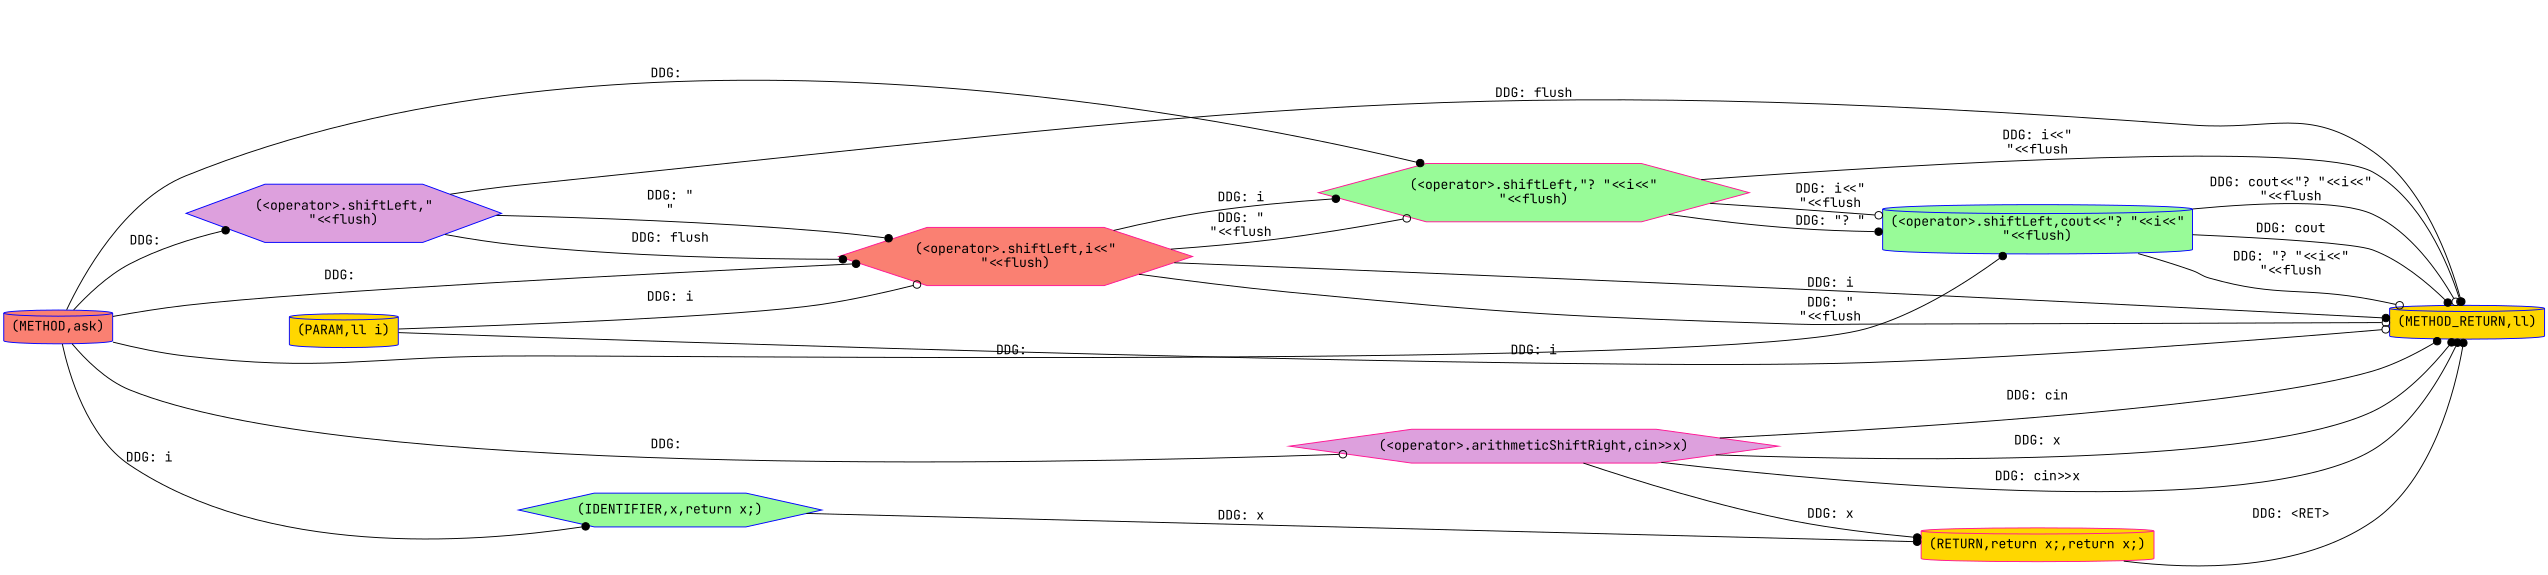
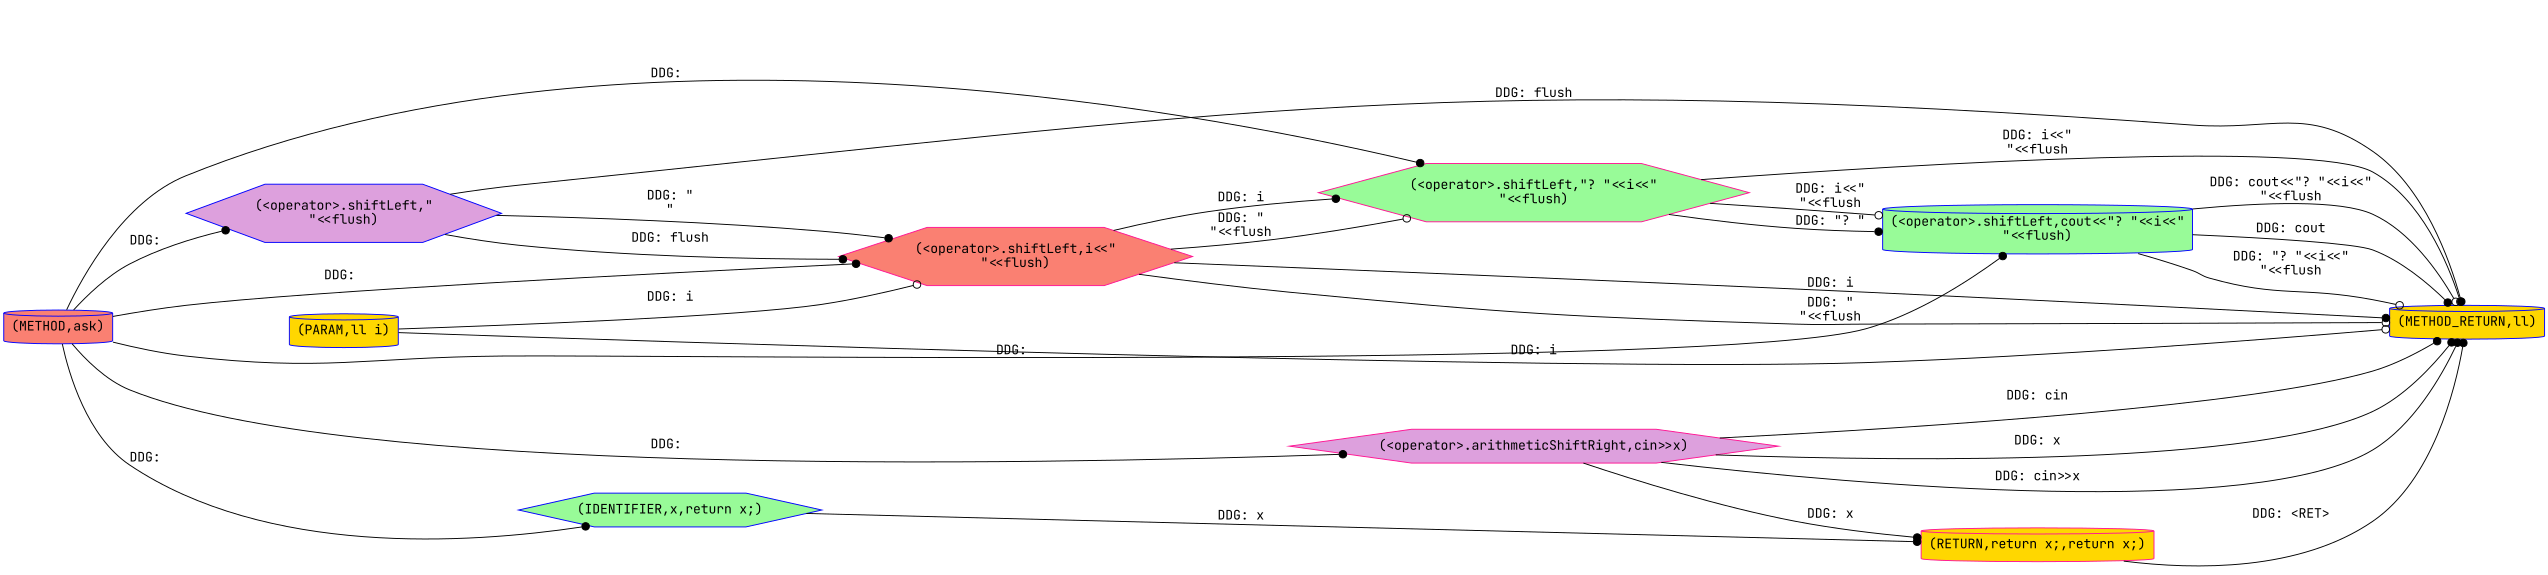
(149, 458) -> (149, 458)
(694, 459) -> (694, 459)
